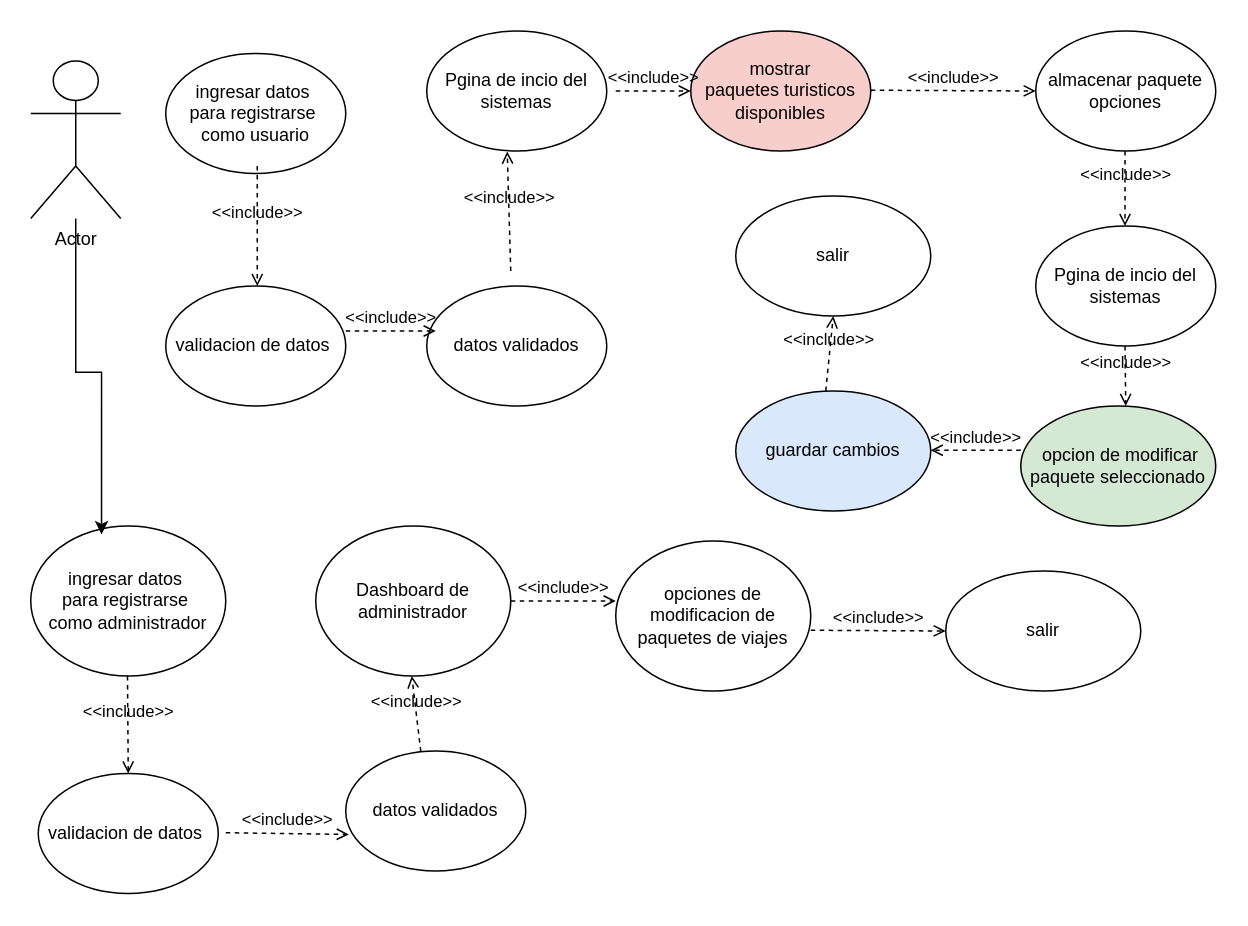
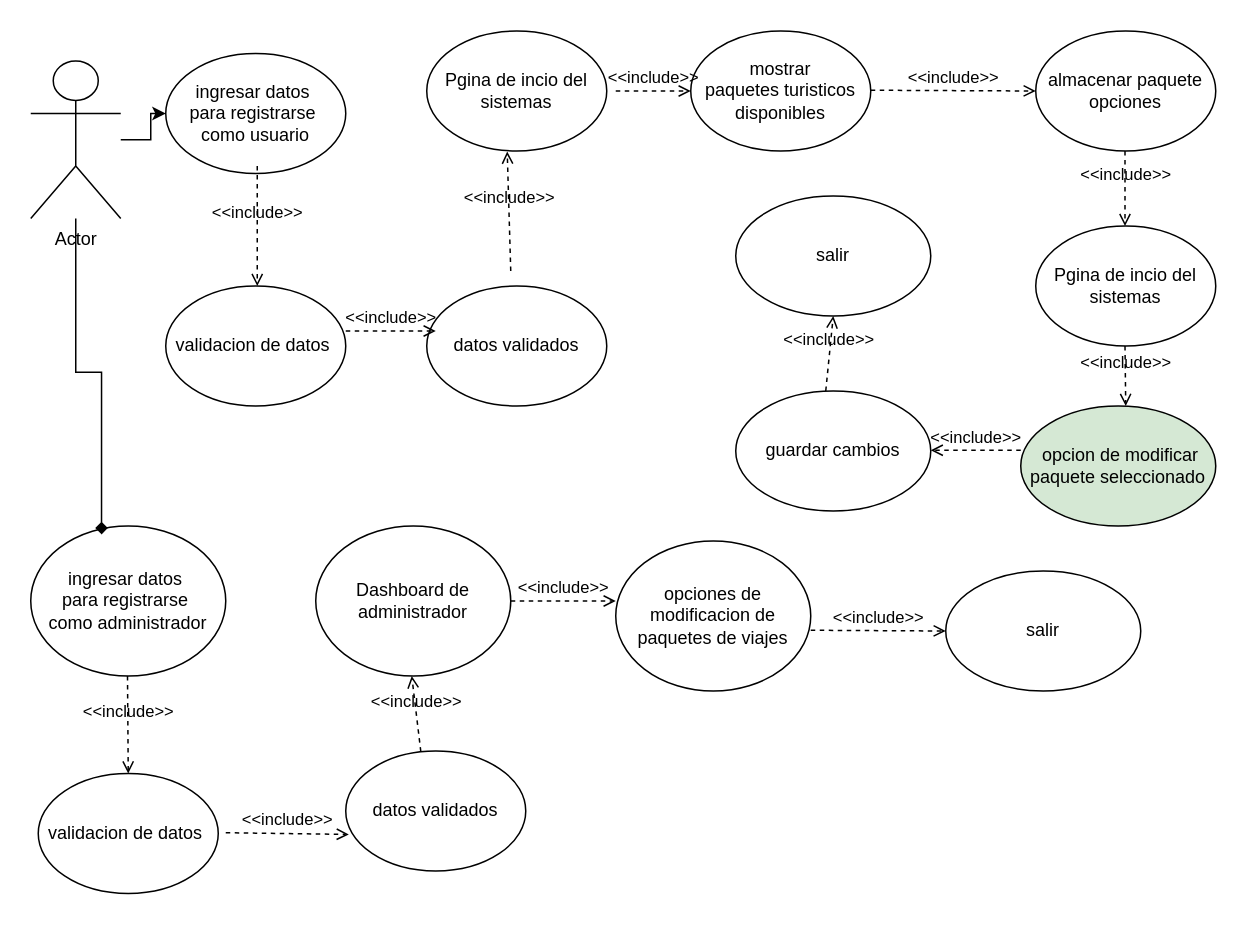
(781, 91) -> (781, 91)
none -> (151, 140)
(833, 451) -> (833, 451)
(102, 523) -> (102, 522)
